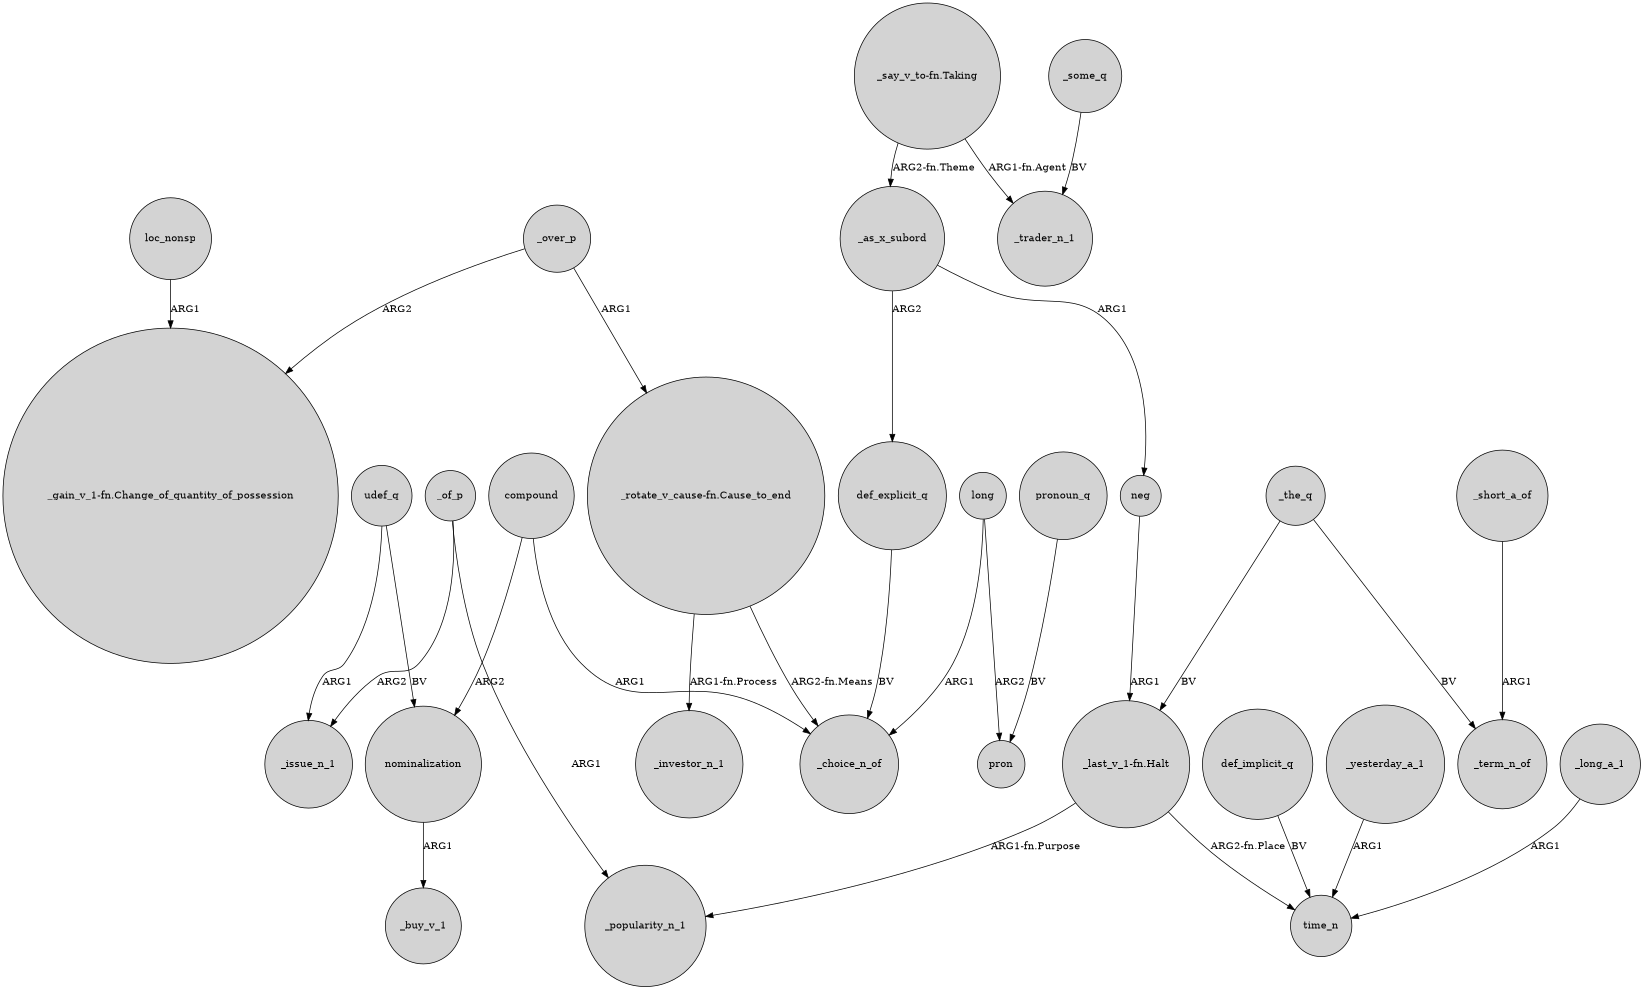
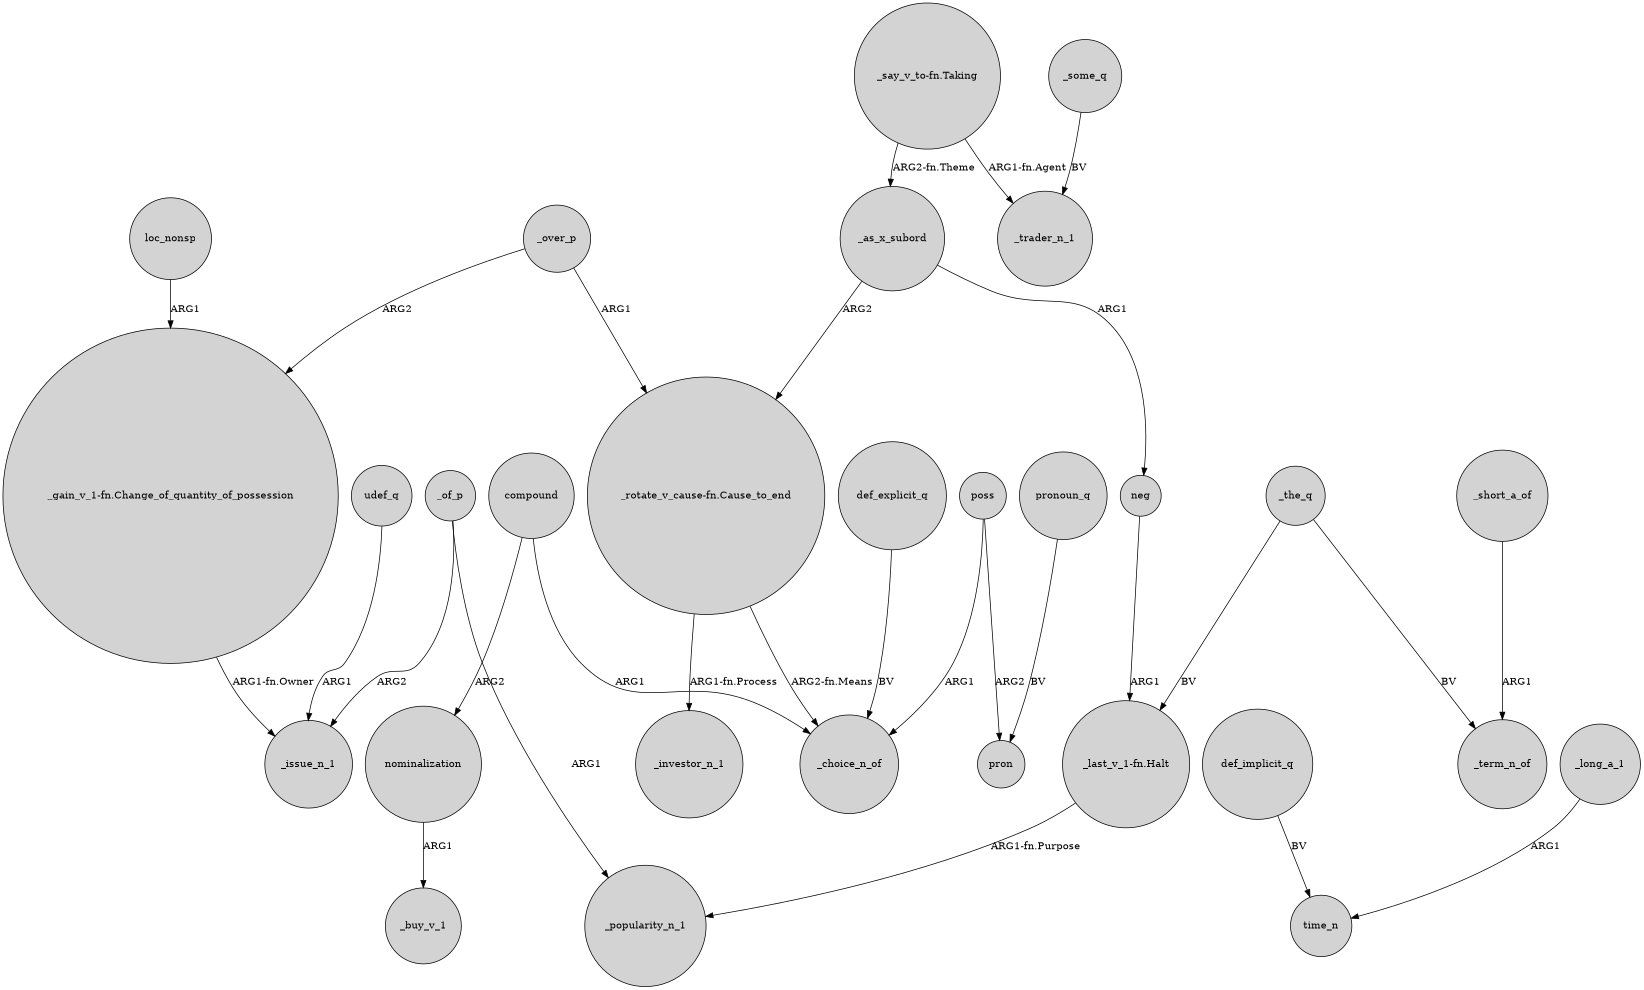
(892, 363) -> (821, 337)
(983, 496) -> (983, 496)
(400, 613) -> none
none -> (239, 697)
(1385, 764) -> none
(1225, 863) -> none
